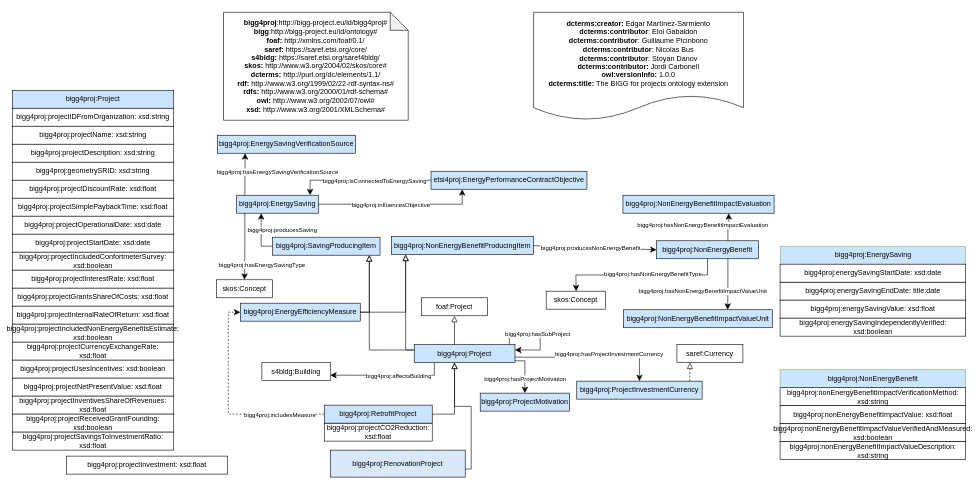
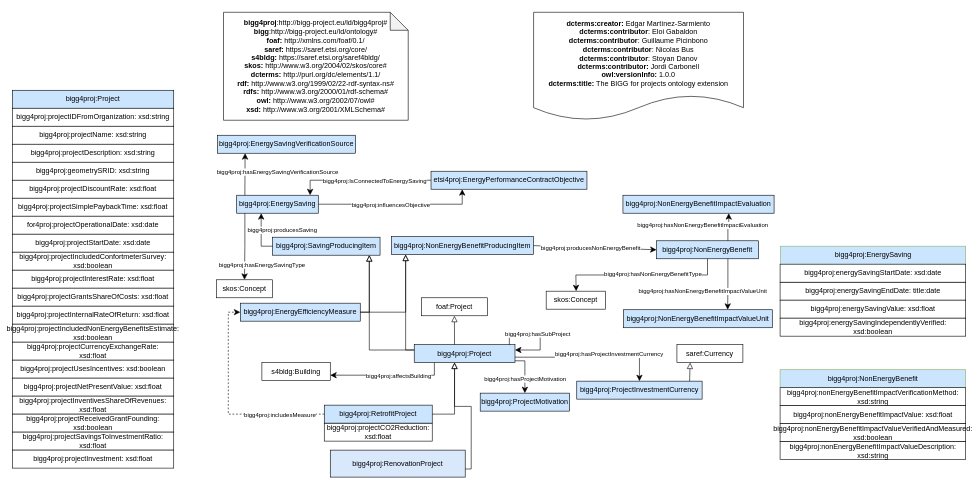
(93, 225) -> (93, 225)
(690, 375) -> (690, 375)
(147, 465) -> (93, 459)
